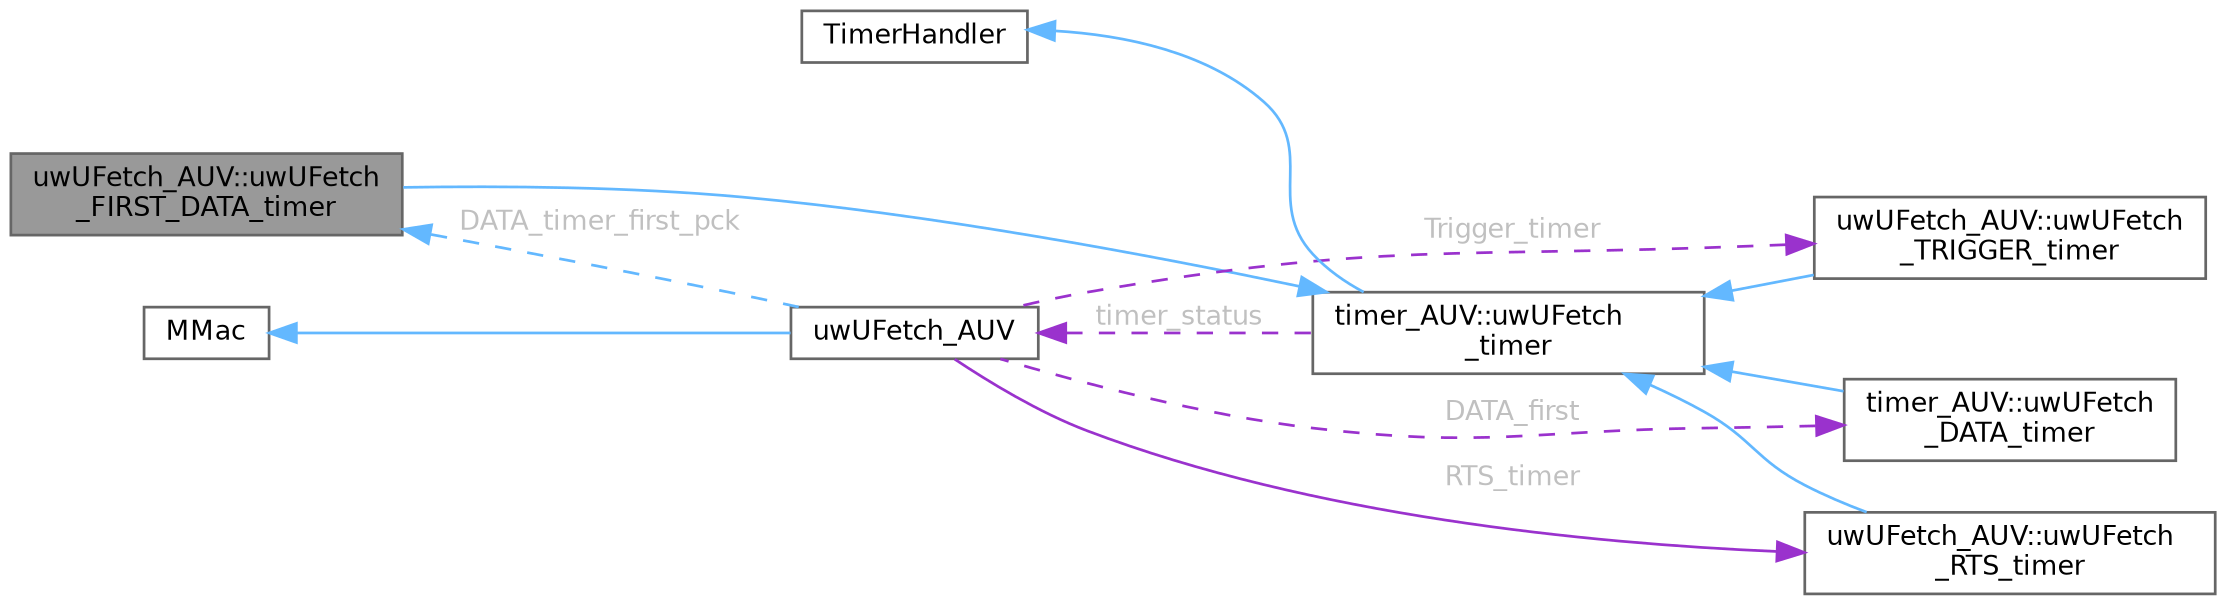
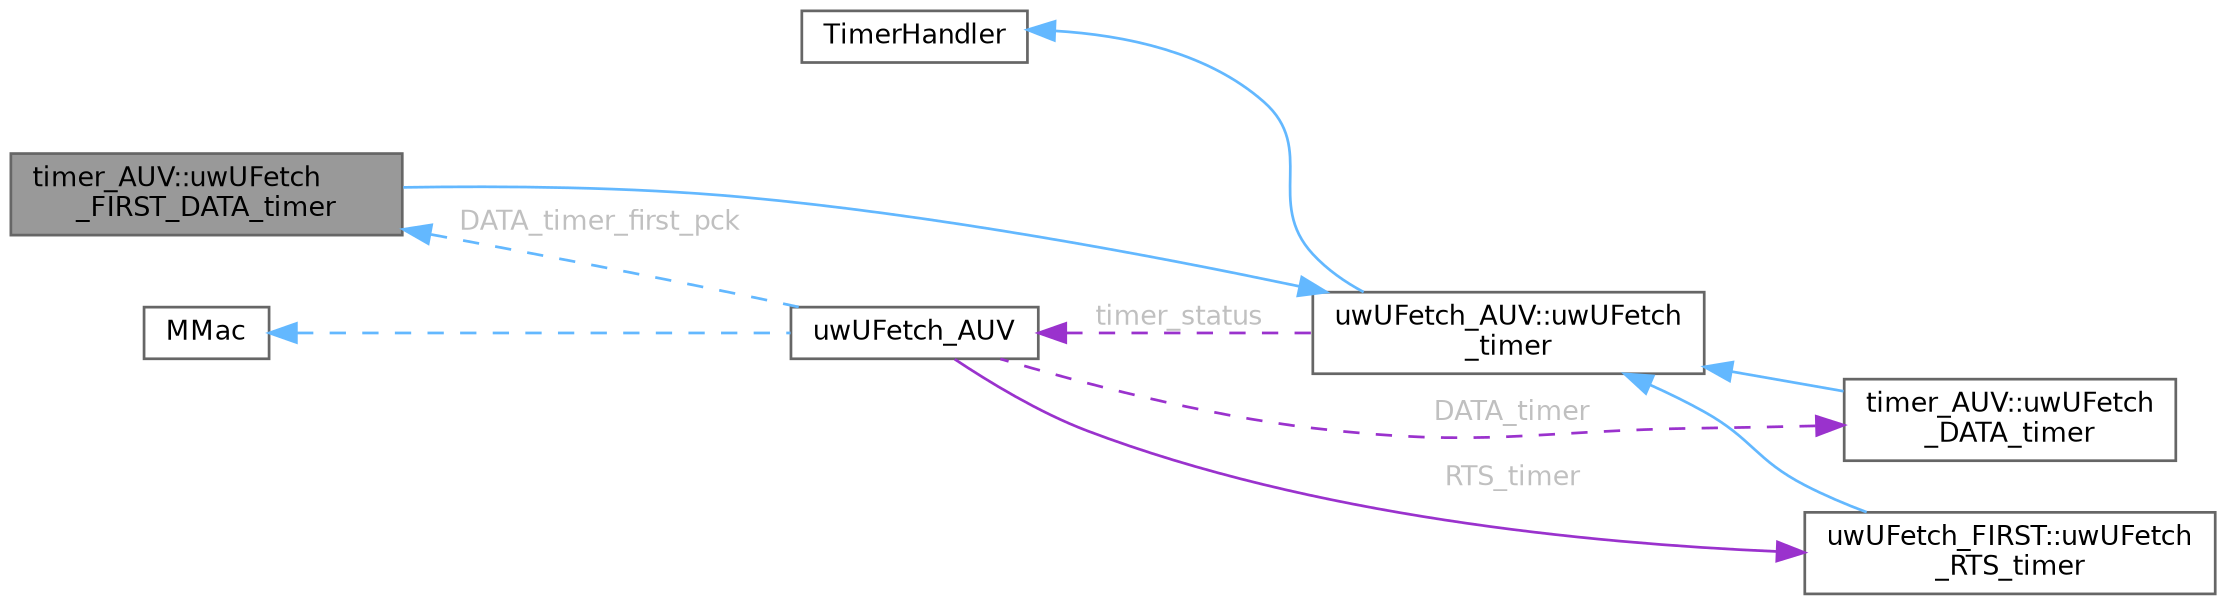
(207, 194) -> (207, 194)
(2010, 238) -> none
(544, 333) -> (544, 333)
(1509, 333) -> (1509, 333)
(1509, 413) -> (1509, 413)
(2010, 553) -> (2010, 553)
